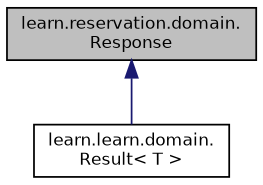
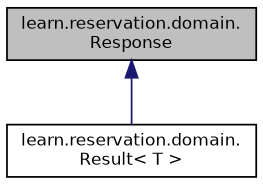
(132, 151) -> (132, 151)
